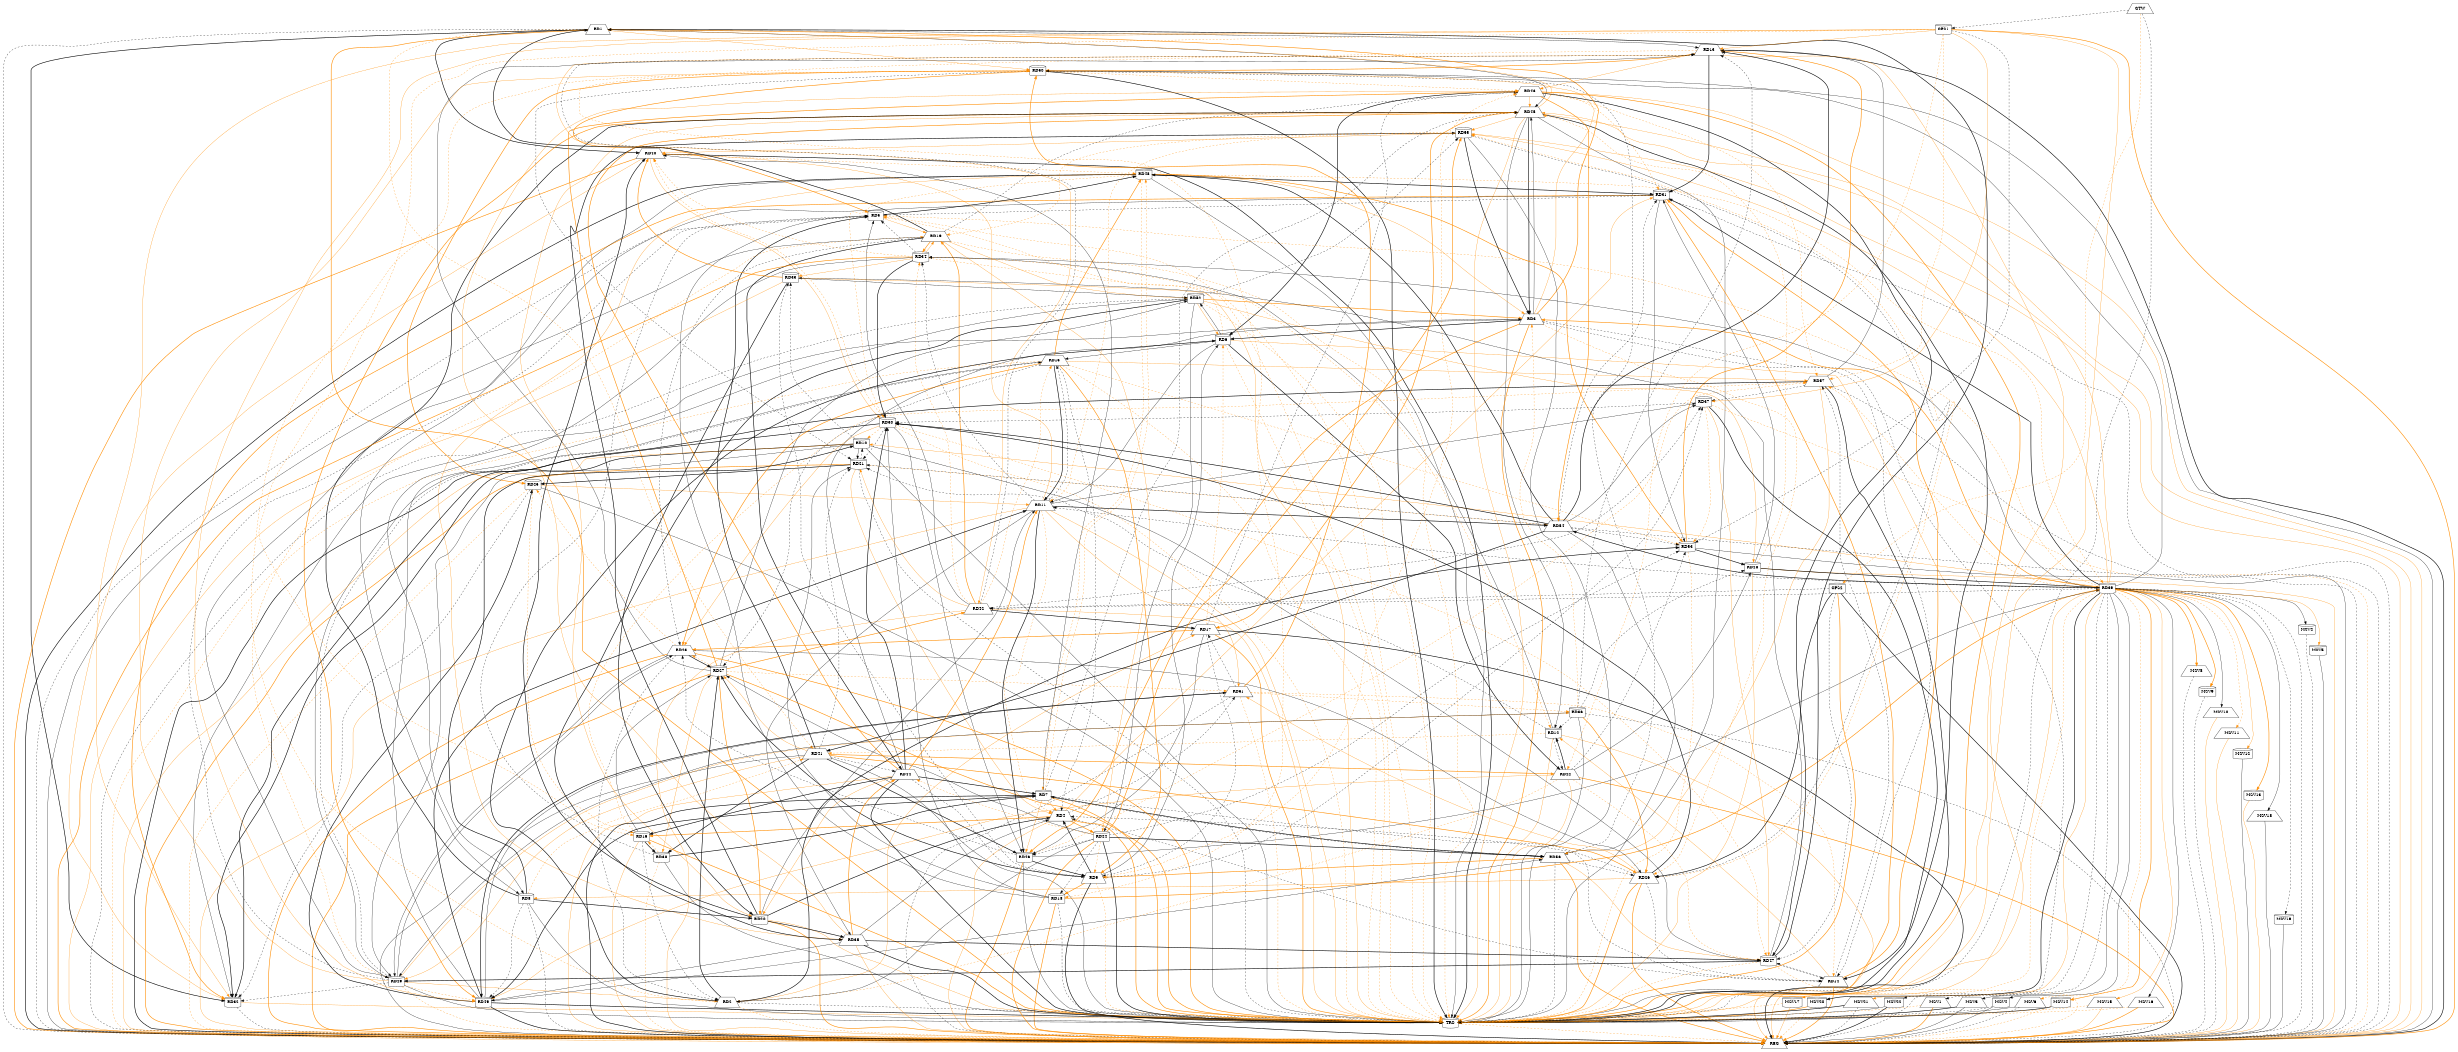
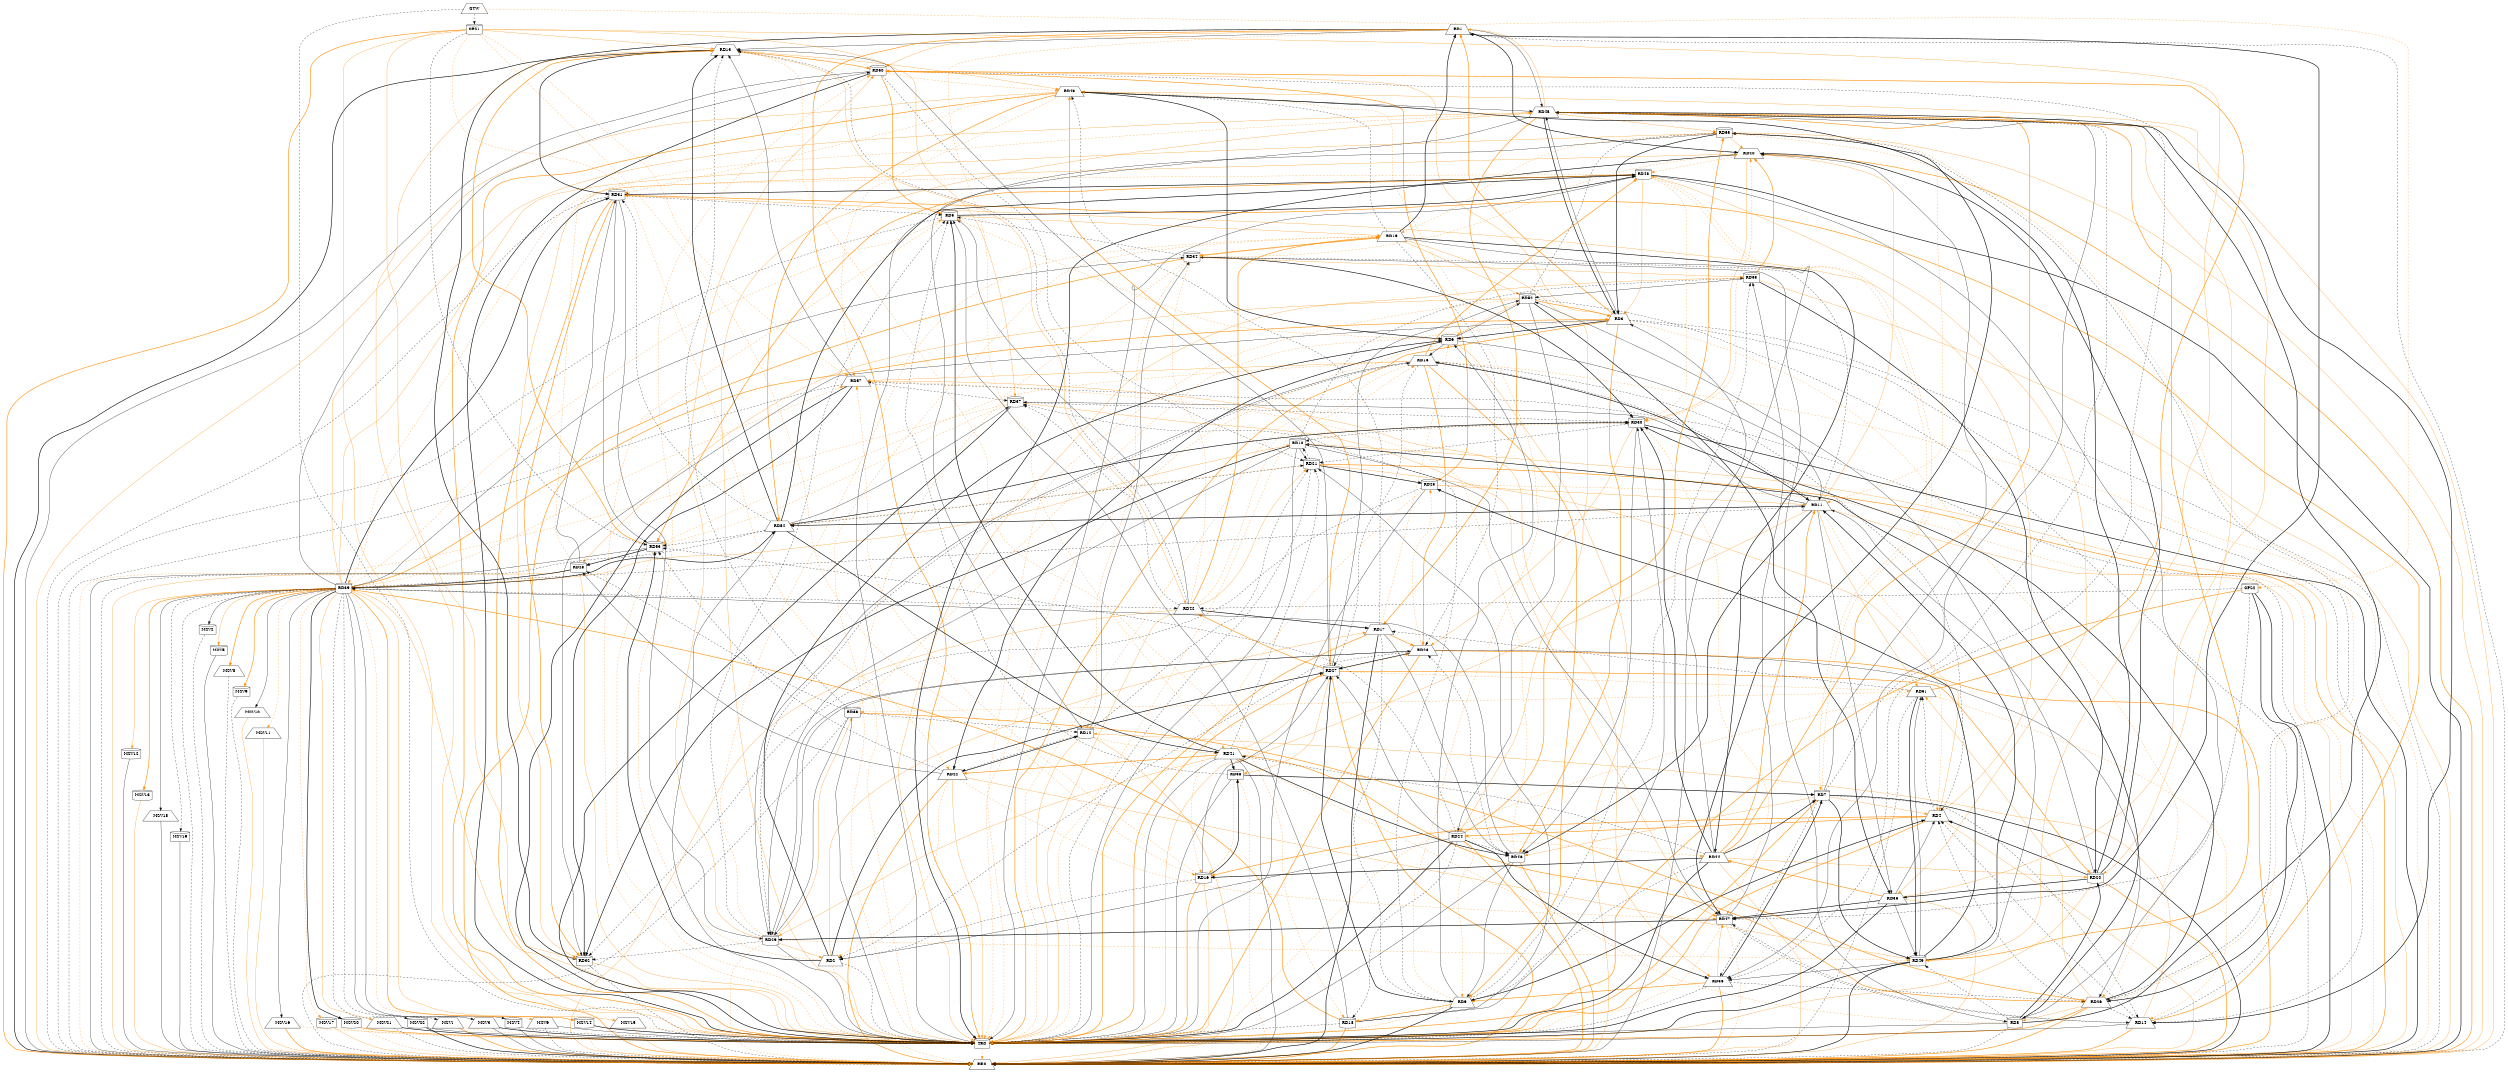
(1530, 100) -> (1418, 106)
(876, 432) -> (1396, 431)
(860, 763) -> (1489, 796)
(1057, 869) -> (1485, 927)
